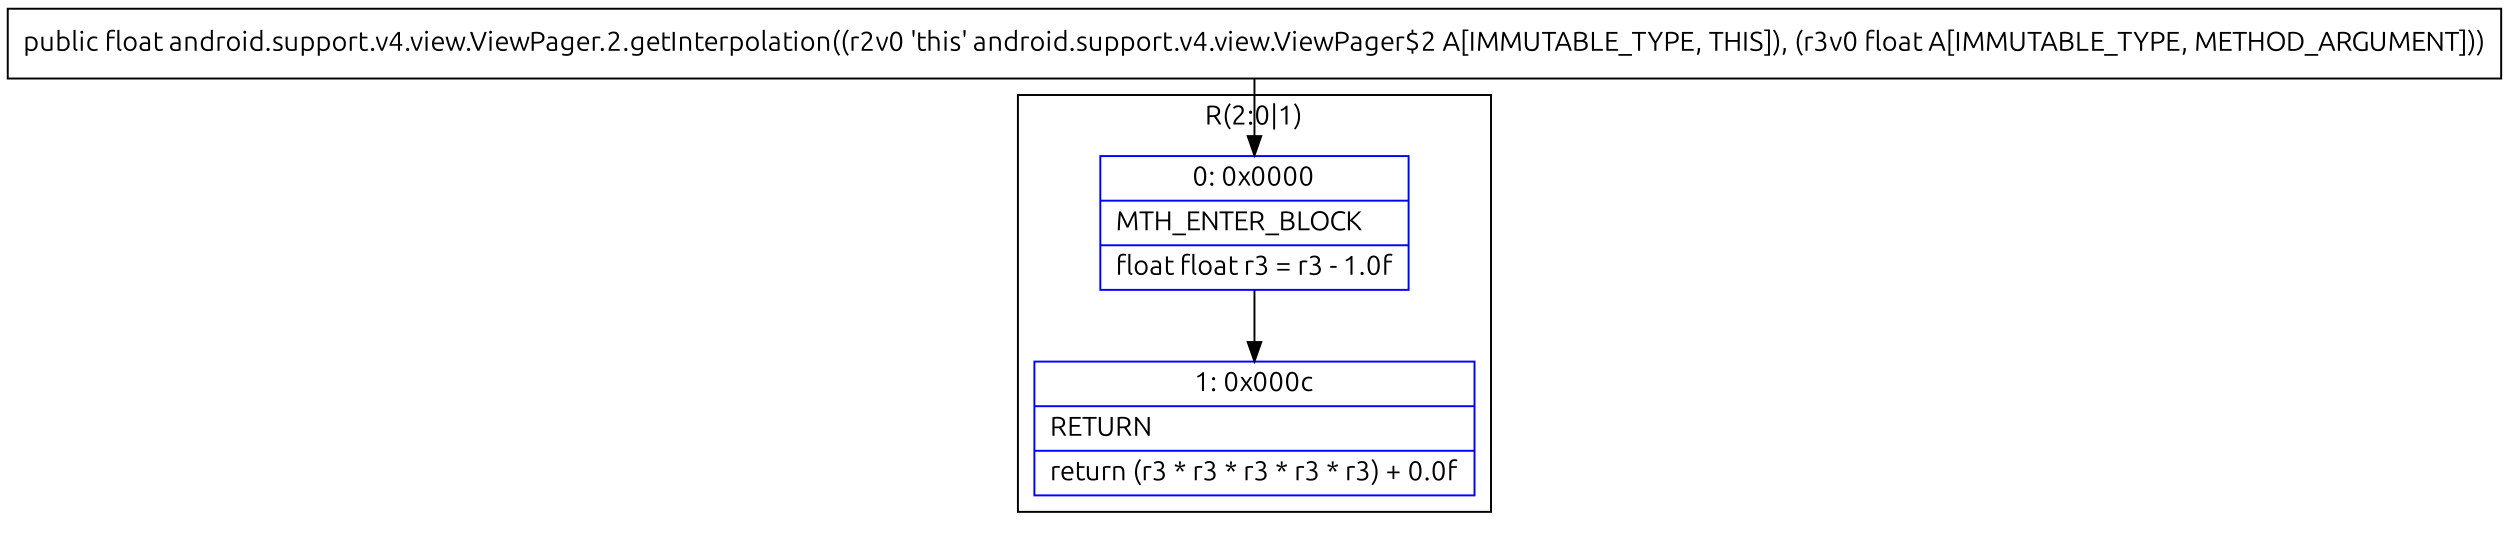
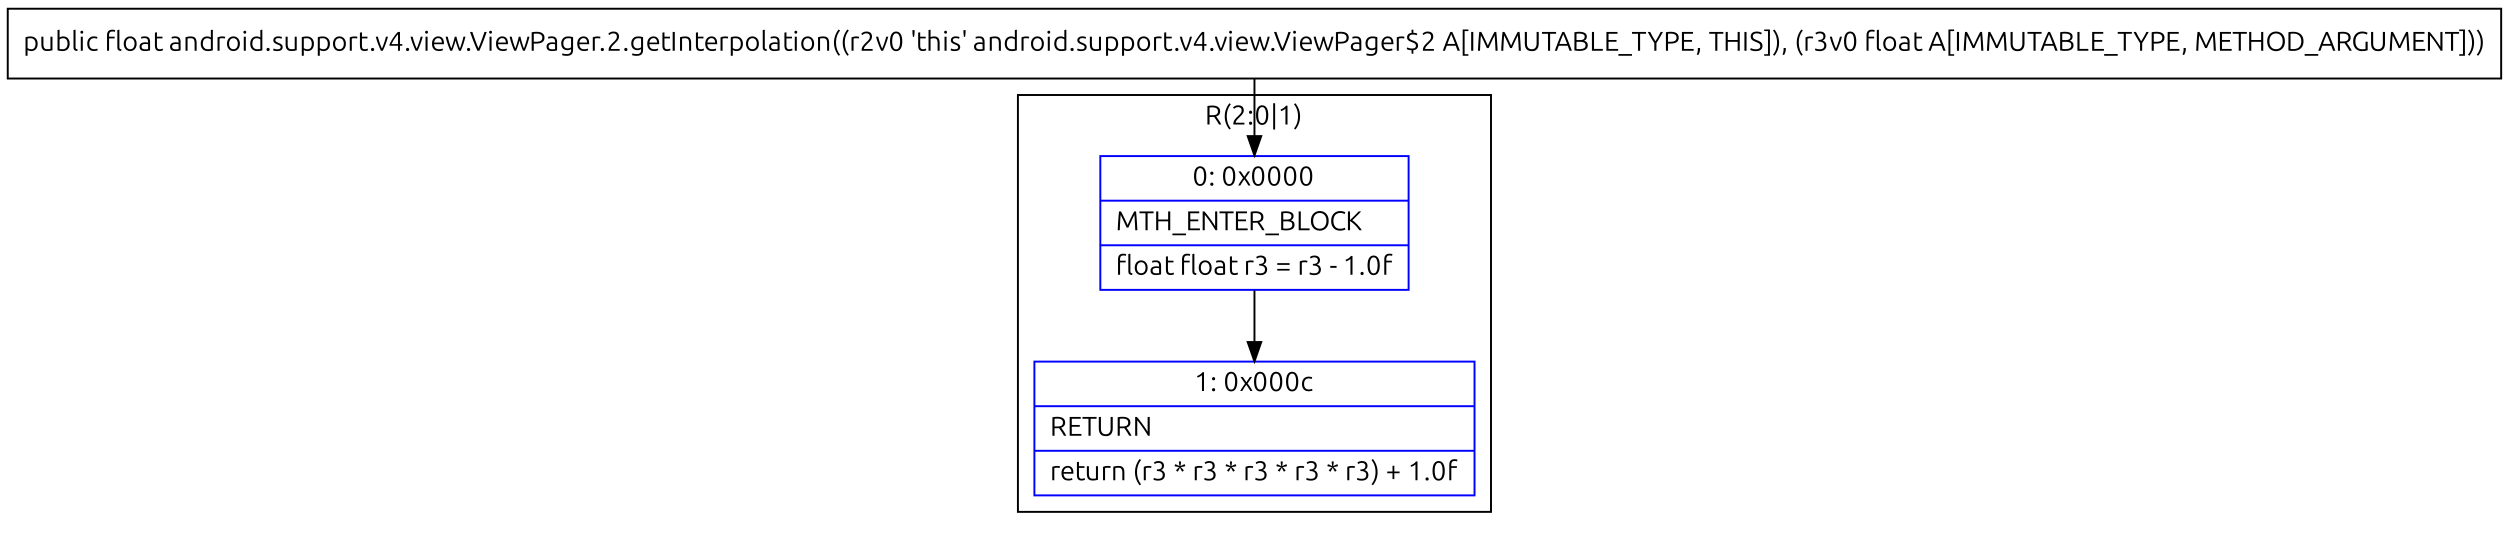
(1254, 472) -> (1254, 472)
